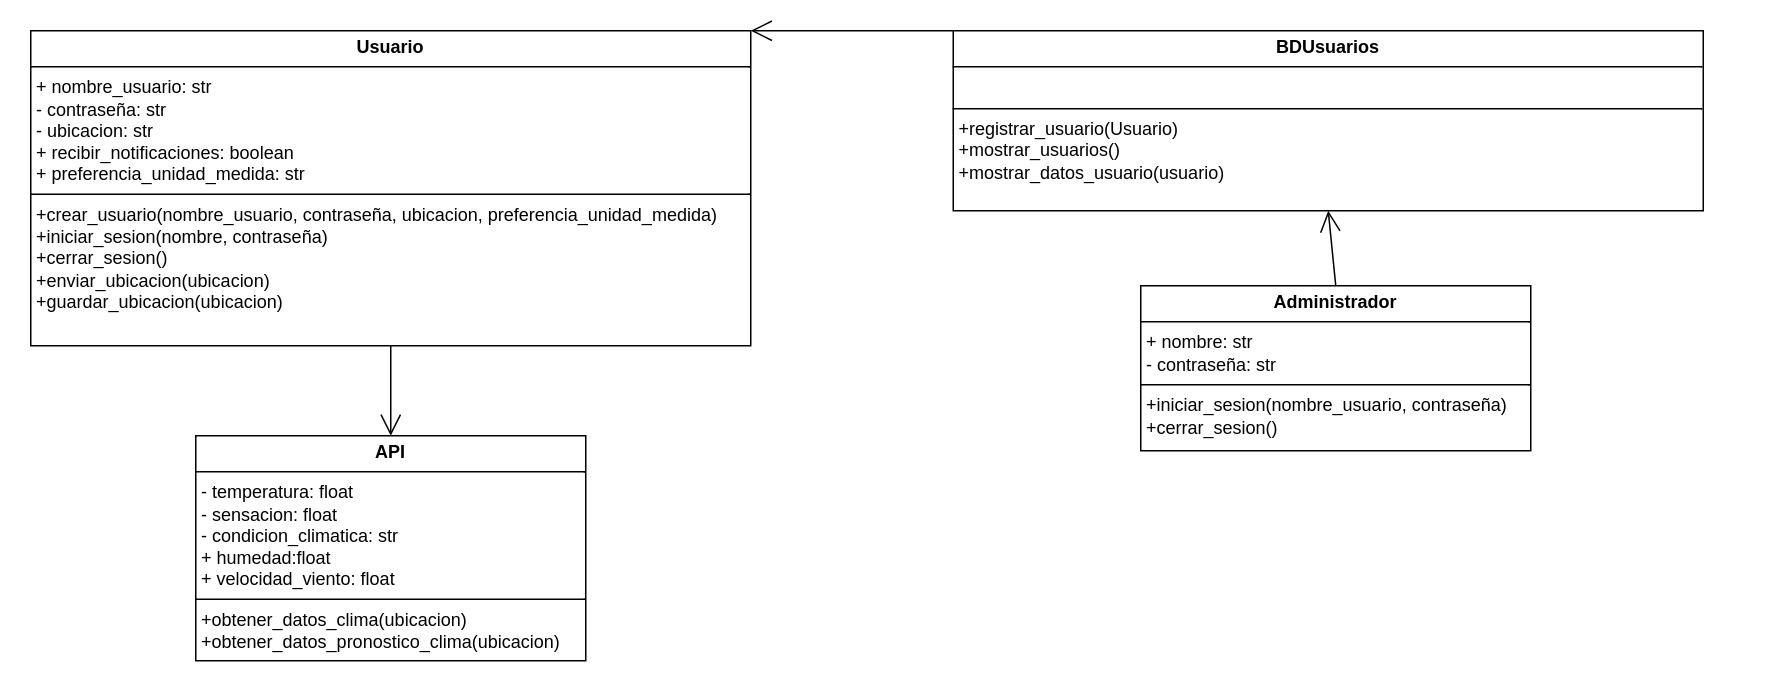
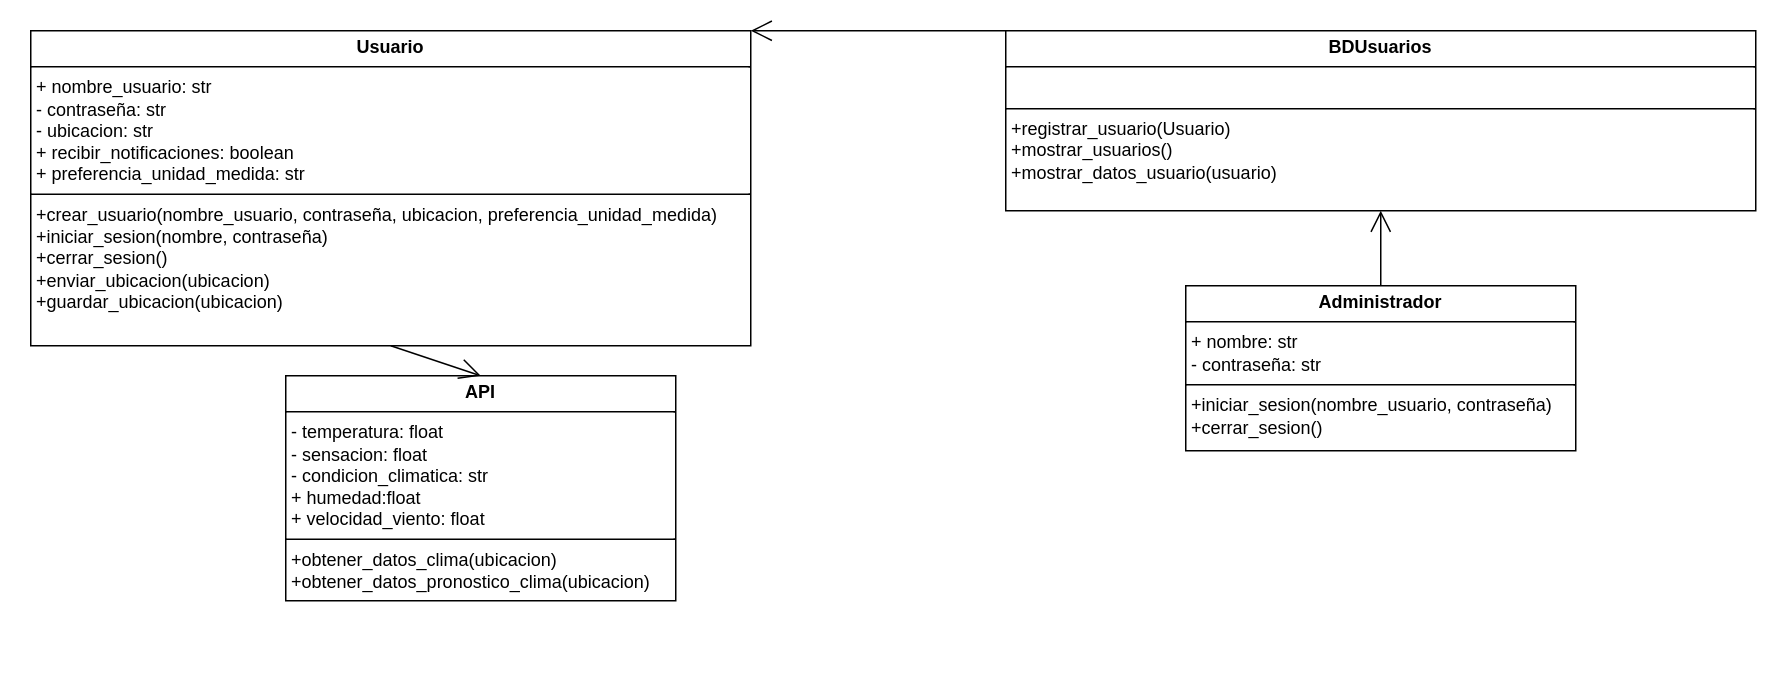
(1328, 121) -> (1381, 121)
(1336, 368) -> (1381, 368)
(391, 548) -> (481, 488)
